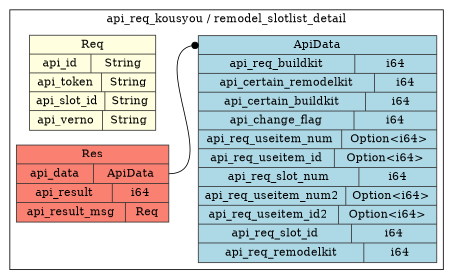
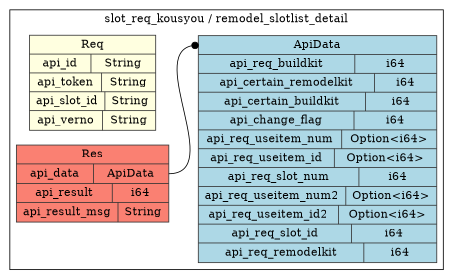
(227, 19) -> (227, 19)
(147, 212) -> (143, 212)
